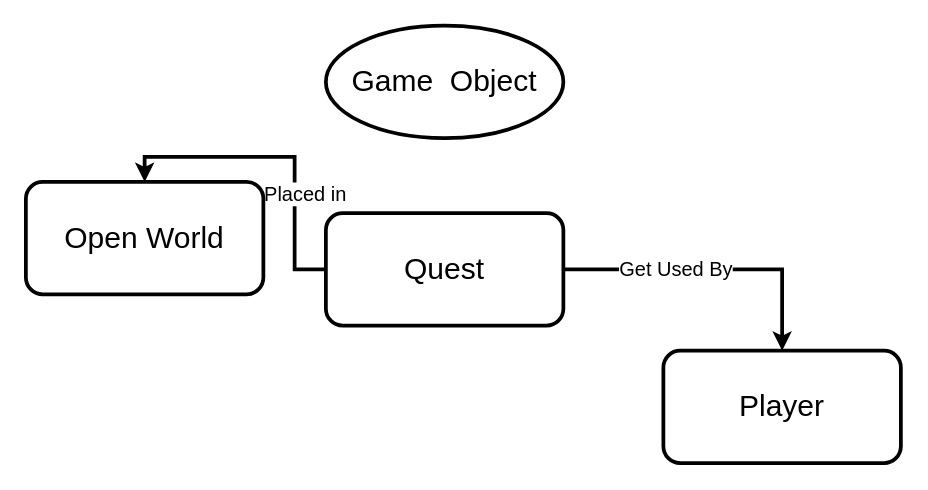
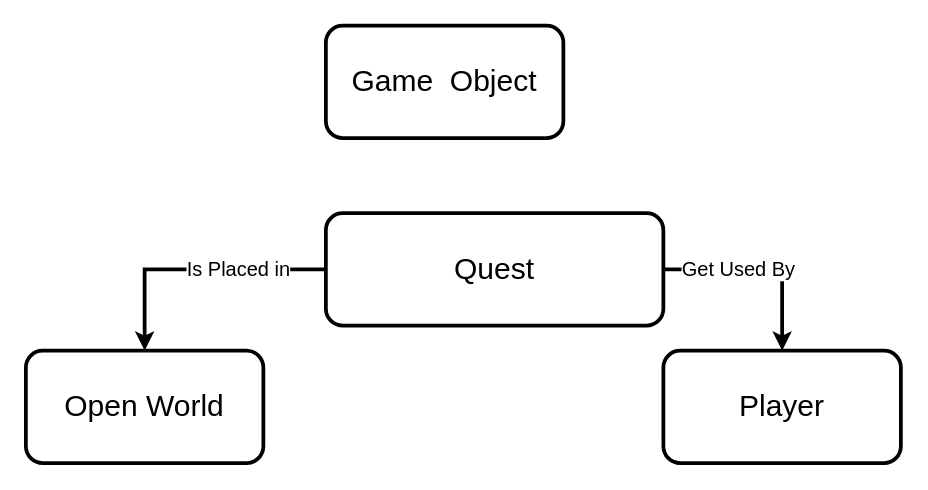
(444, 82) -> (444, 82)
(144, 238) -> (144, 407)
(444, 269) -> (494, 269)
